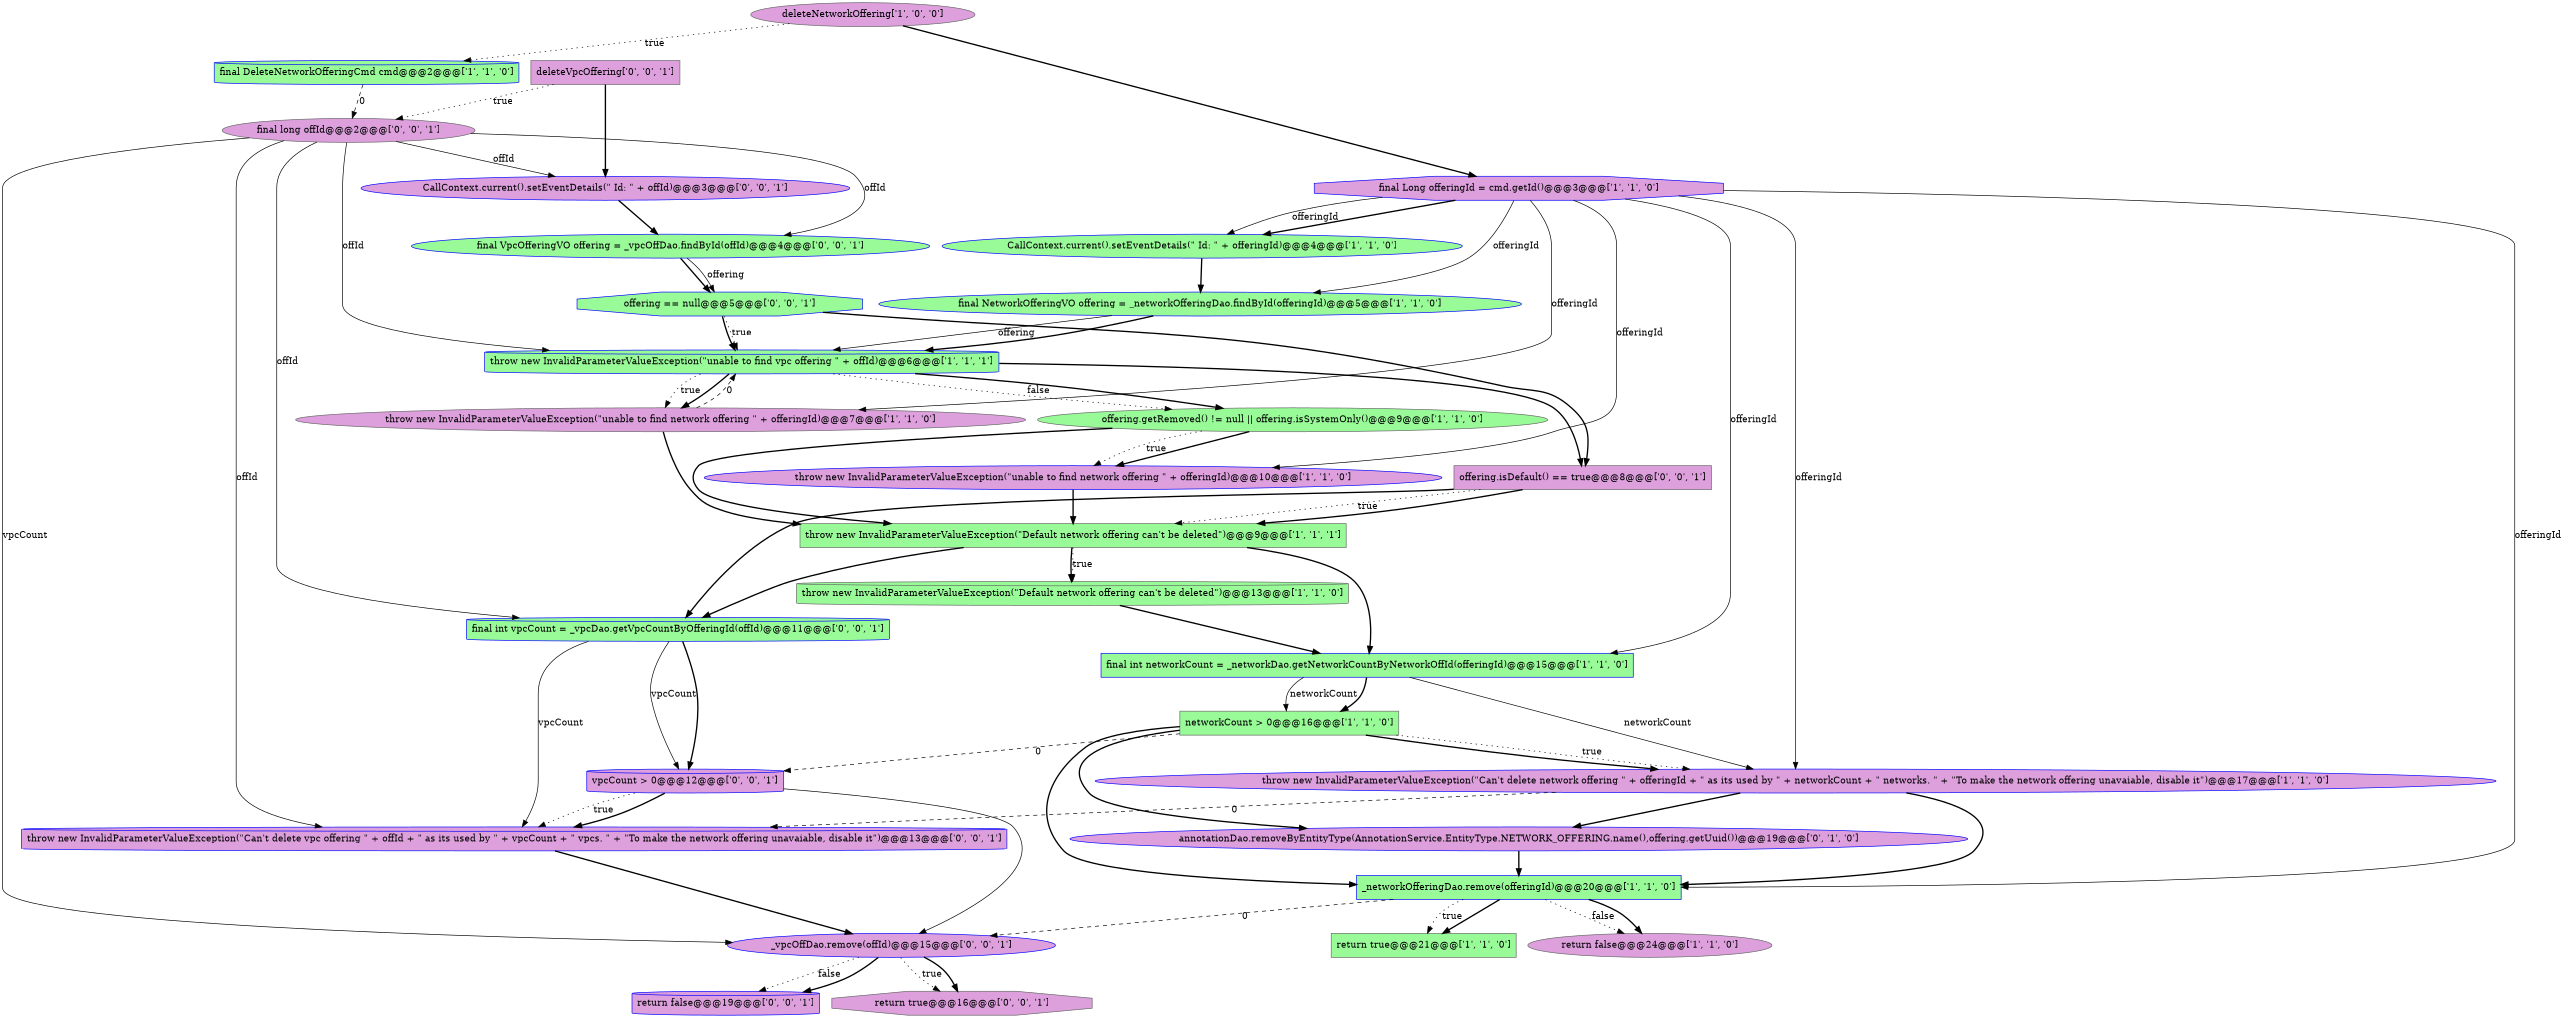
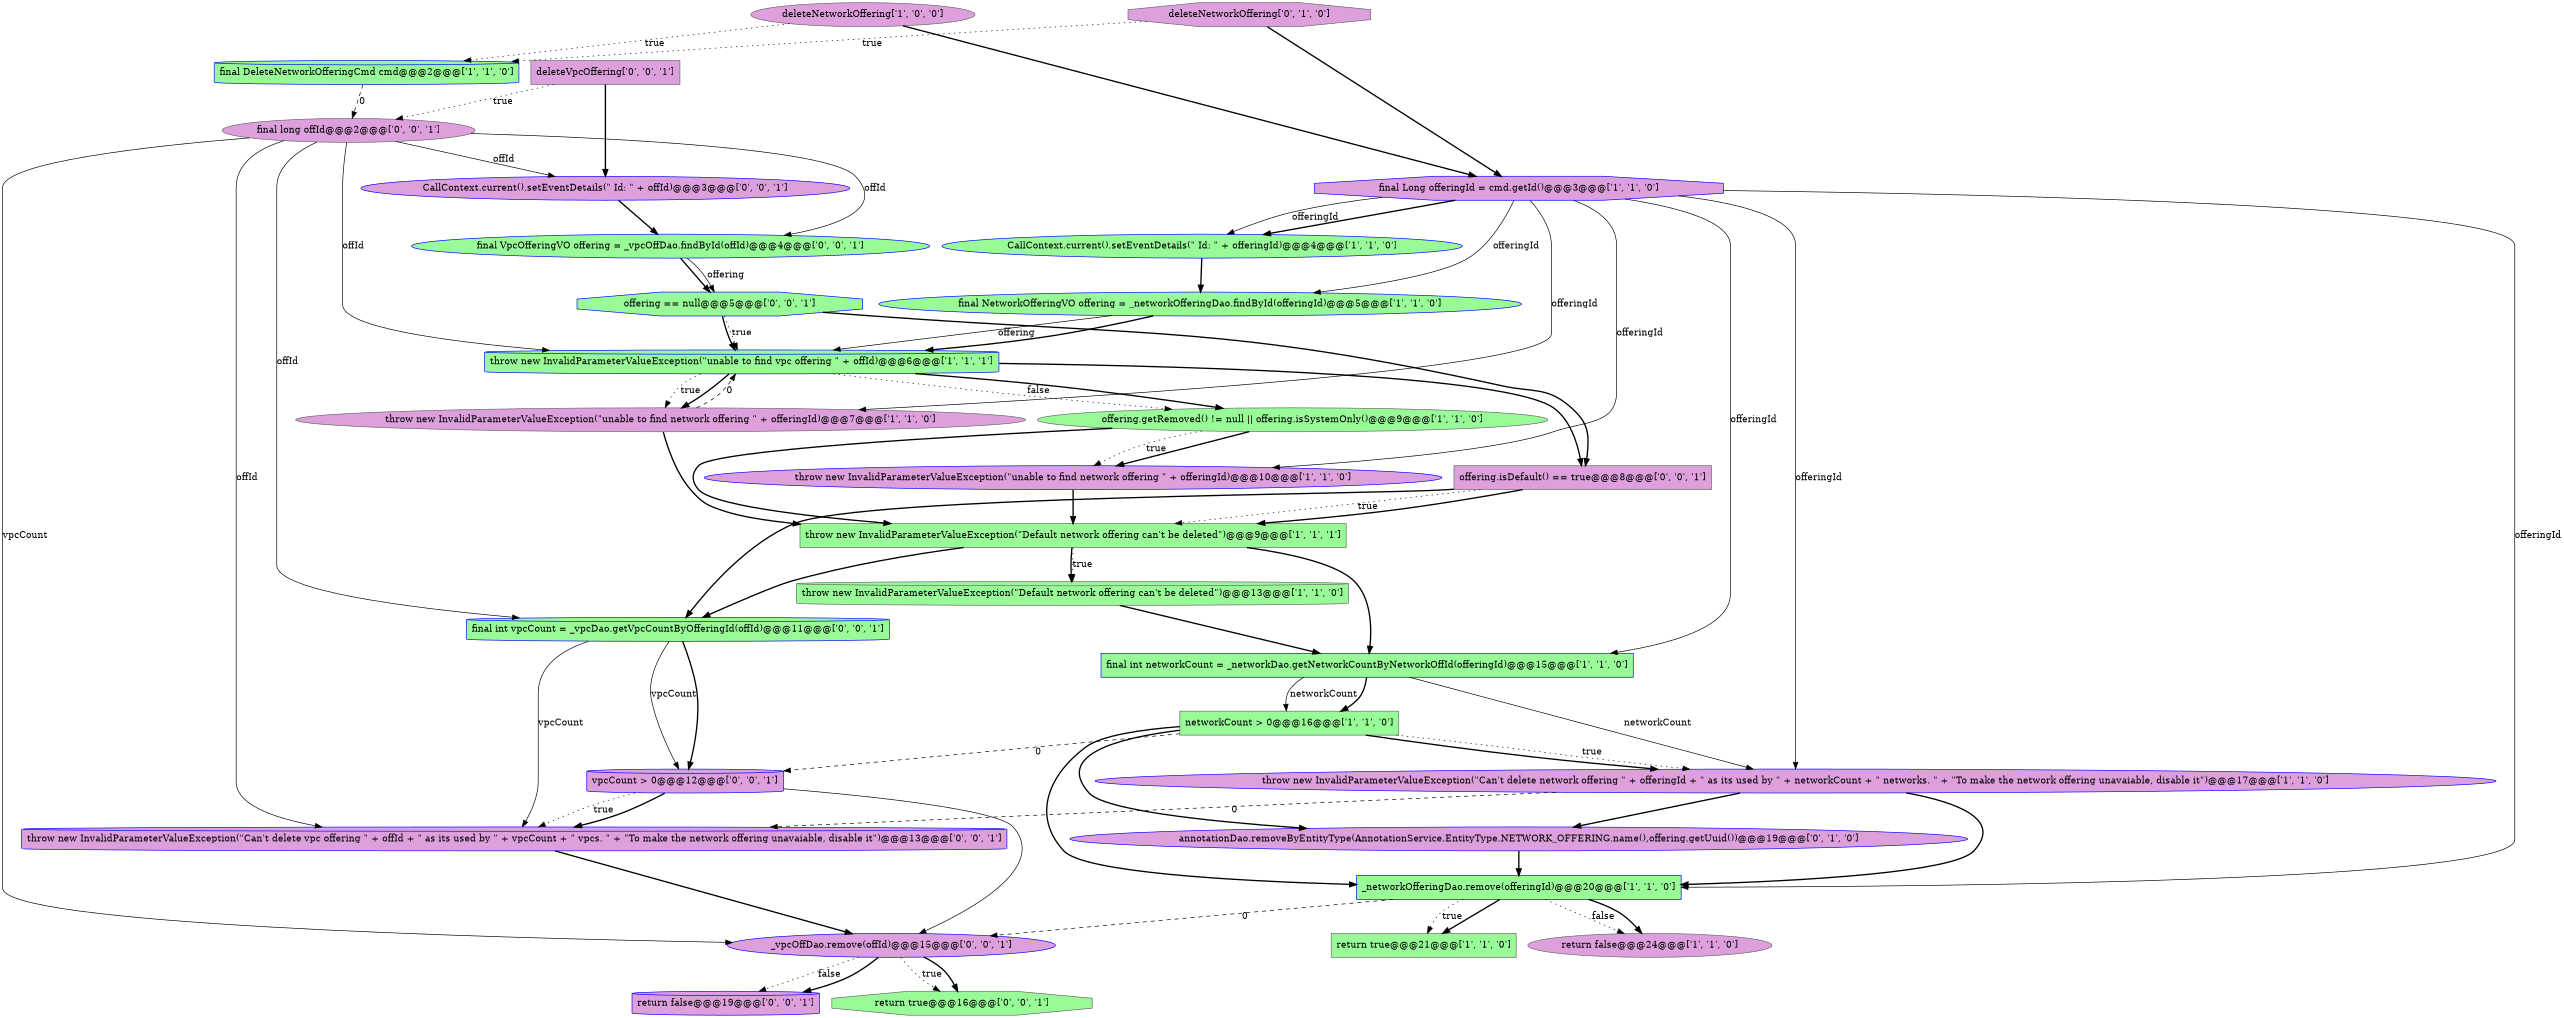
none -> (1249, 15)
(962, 1003) -> (962, 1003)
